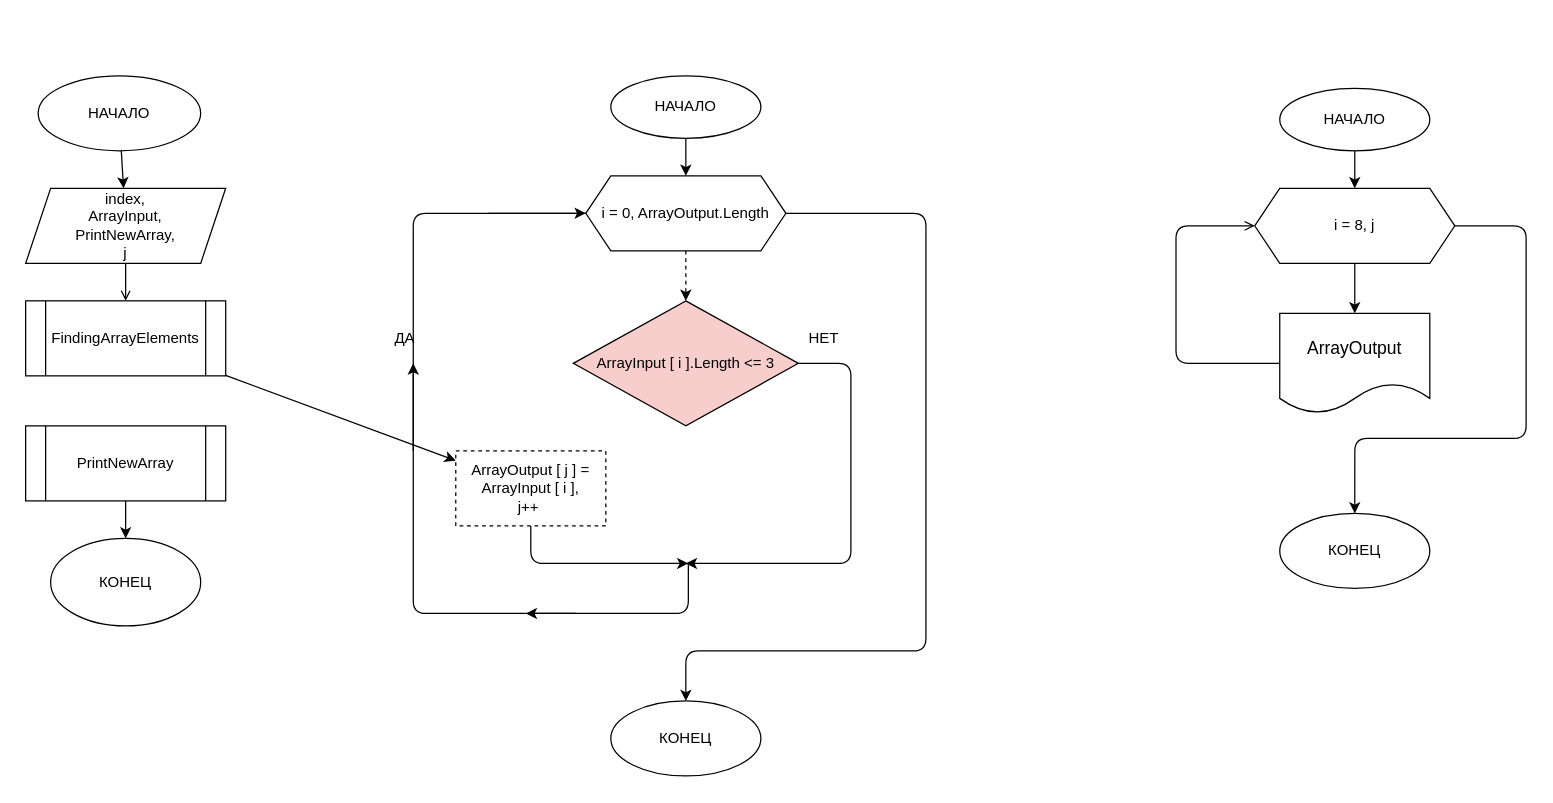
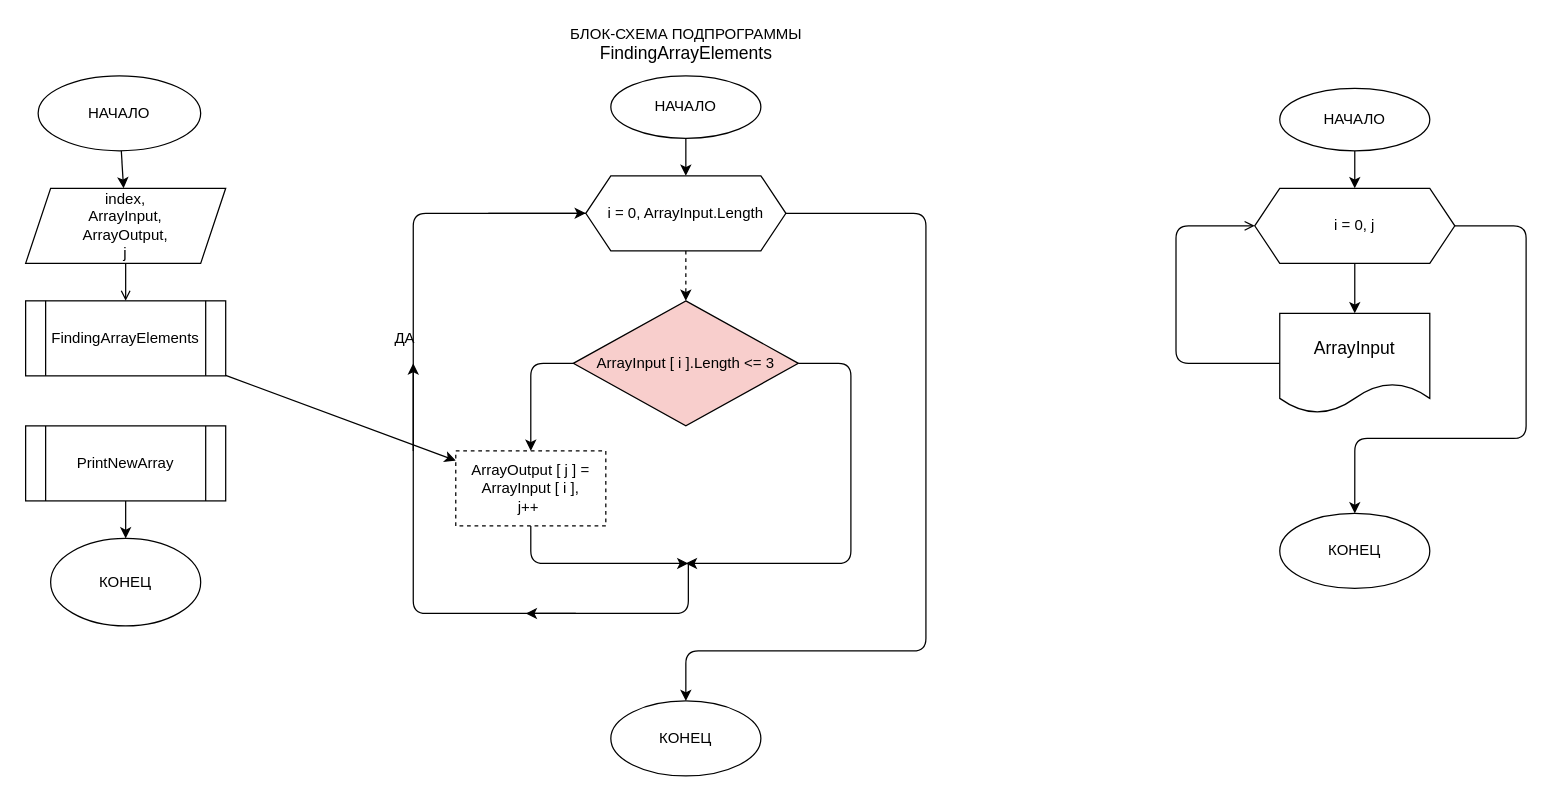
none -> (686, 44)
(686, 213) -> (686, 213)
(126, 226) -> (126, 226)
(1354, 226) -> (1354, 226)
(823, 338) -> none
(1354, 348) -> (1354, 348)
none -> (531, 387)
